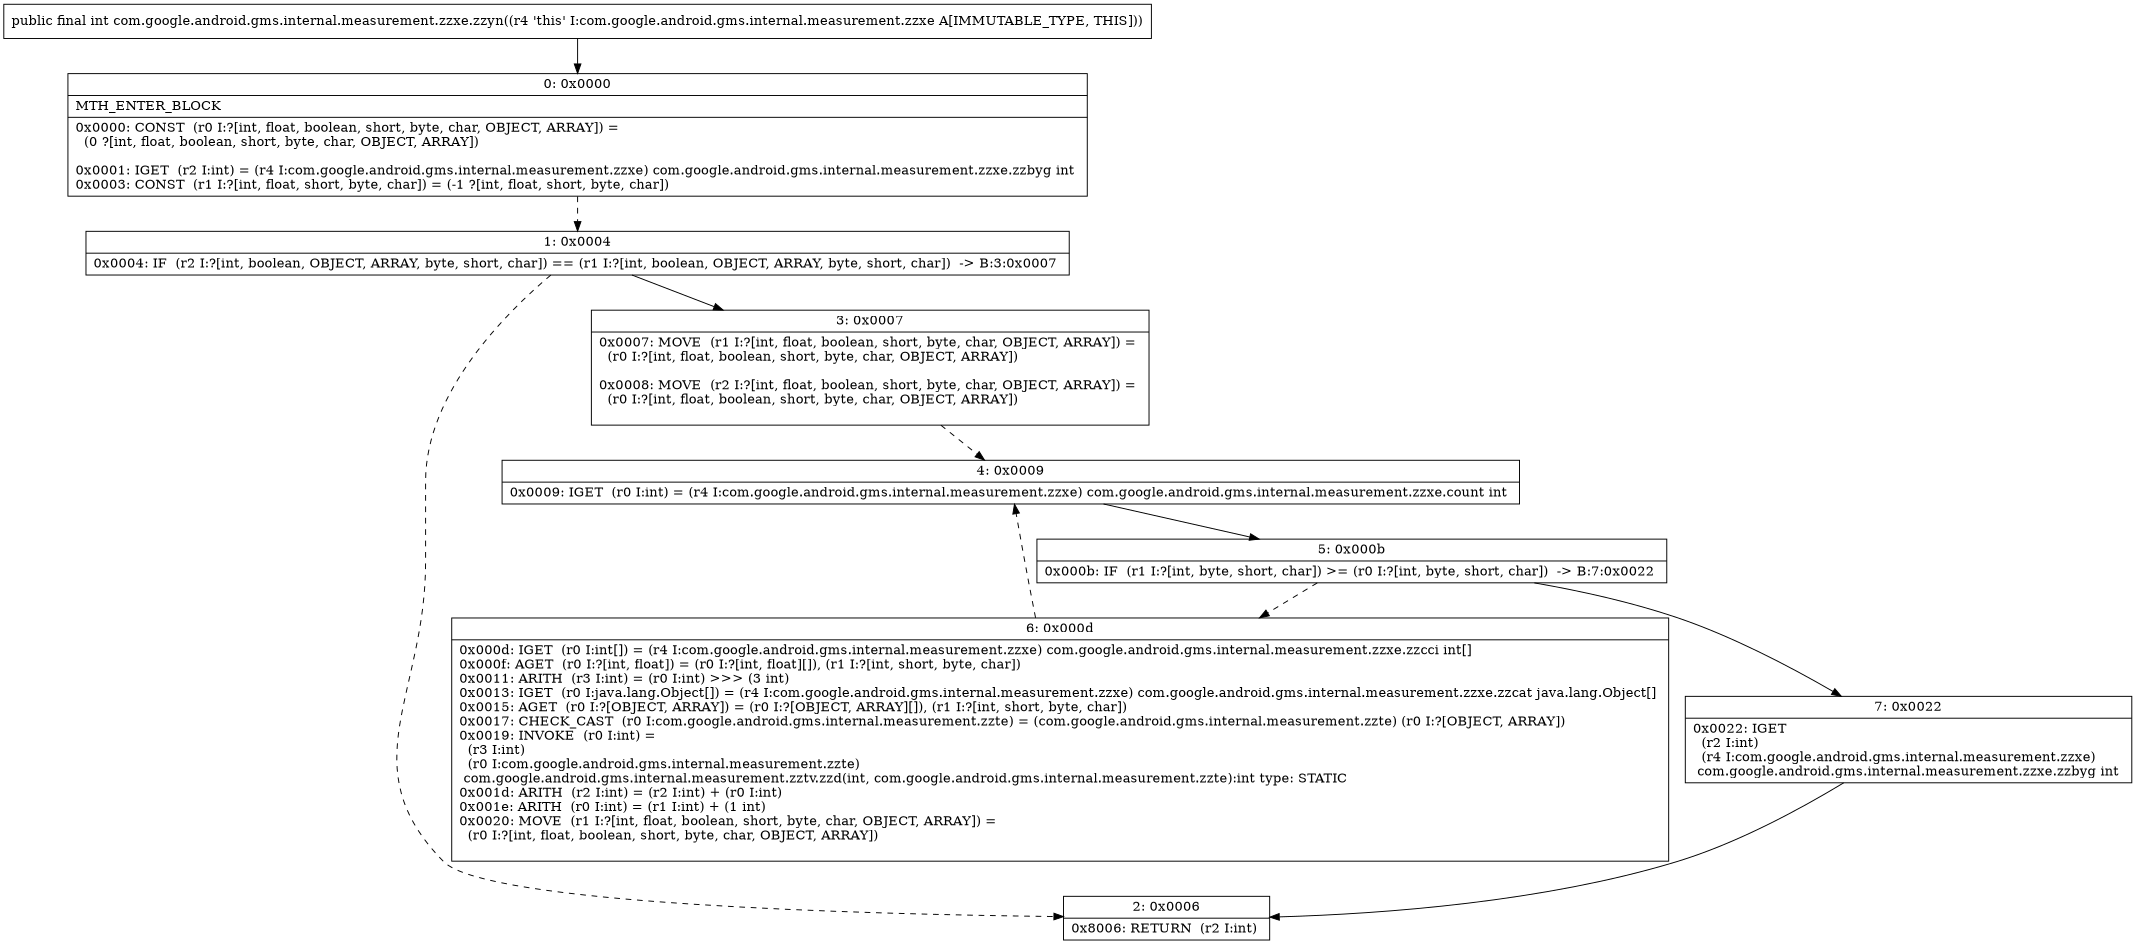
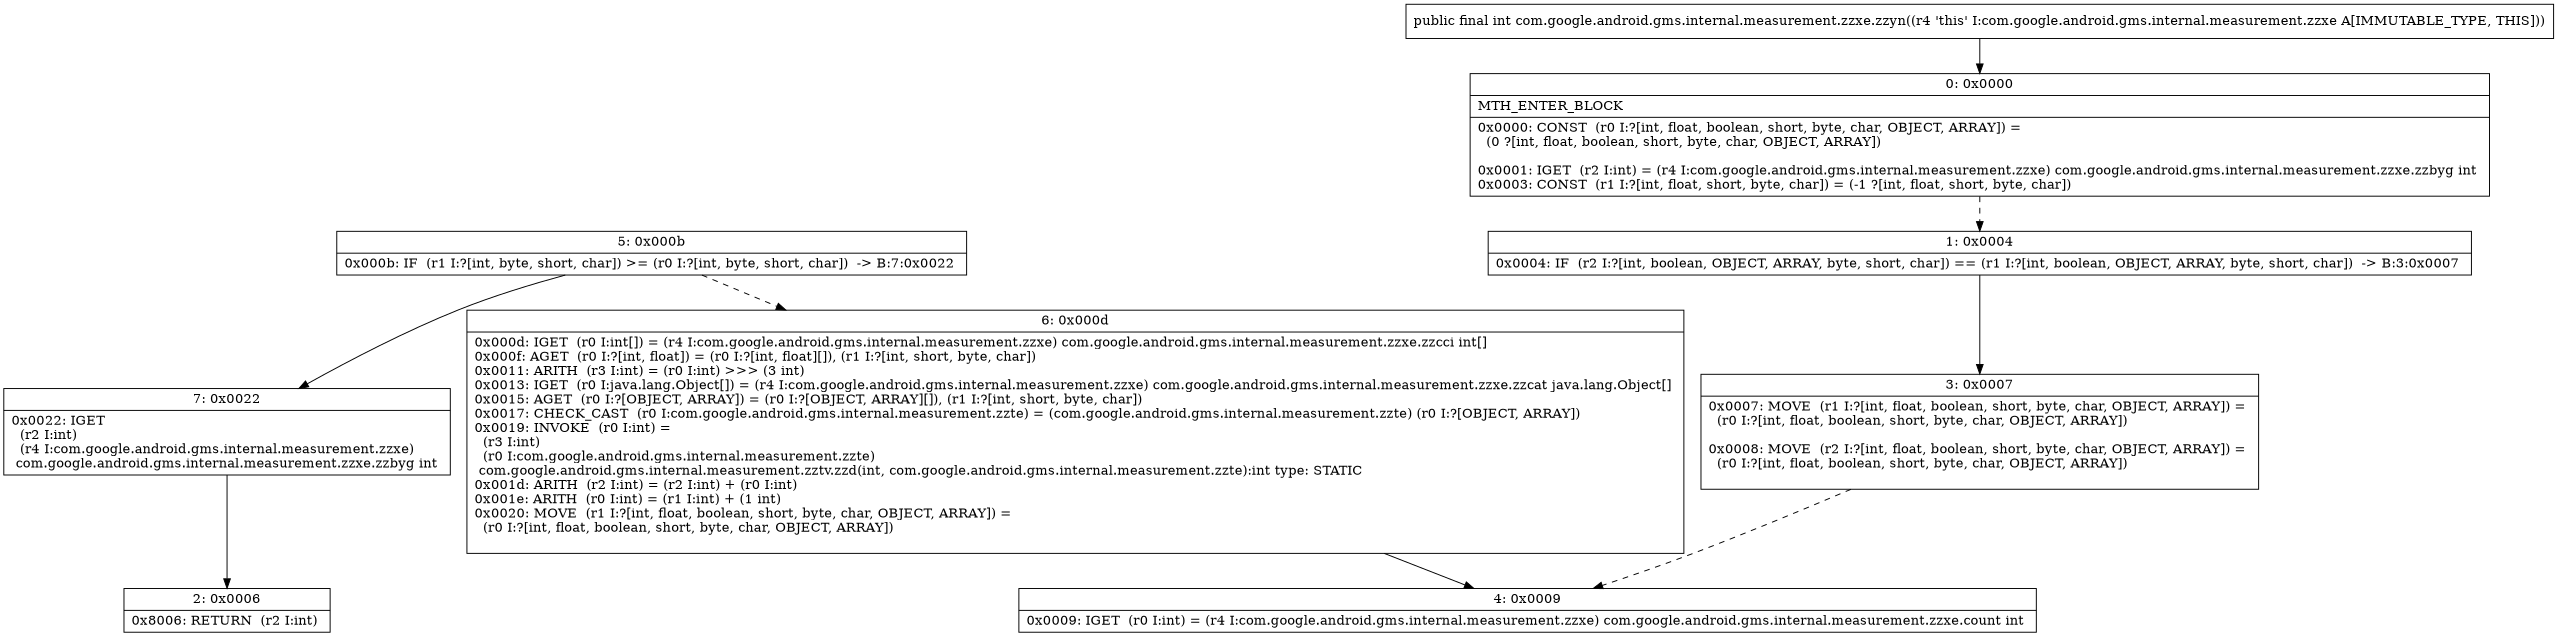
(1177, 520) -> none
(1026, 566) -> (1425, 569)
(435, 851) -> none
